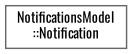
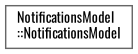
(66, 27) -> (69, 27)
